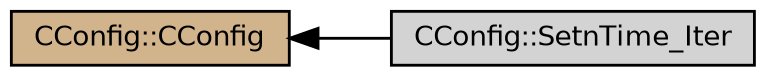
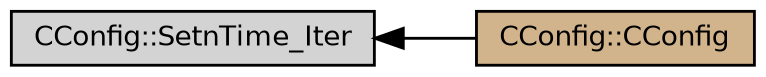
(354, 38) -> (440, 38)
